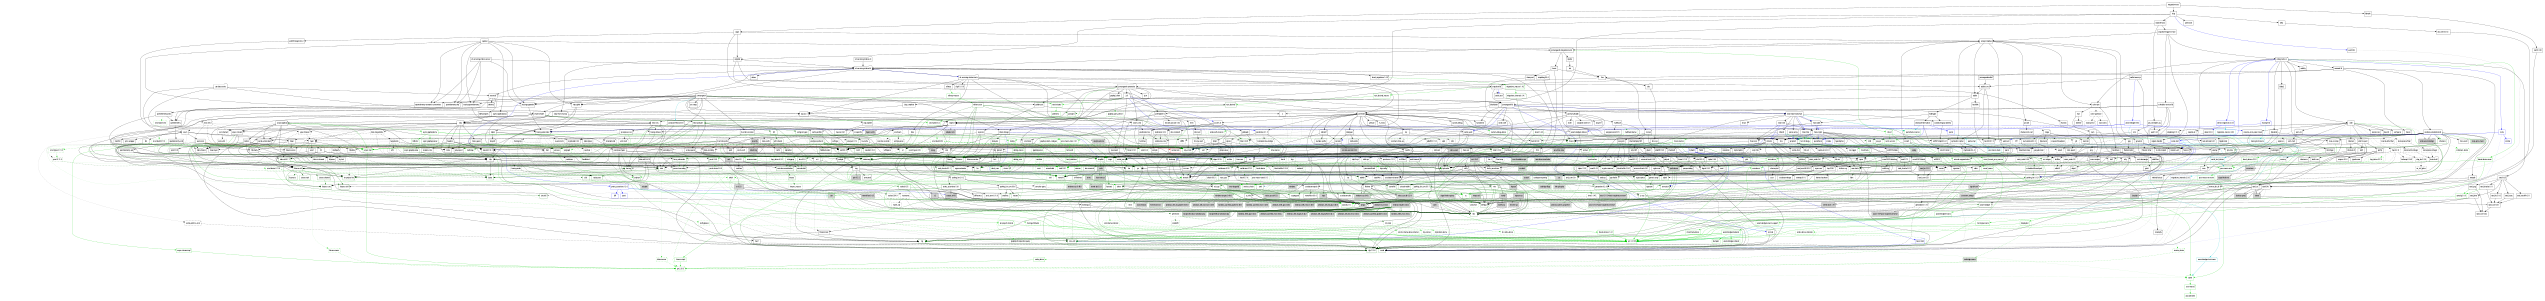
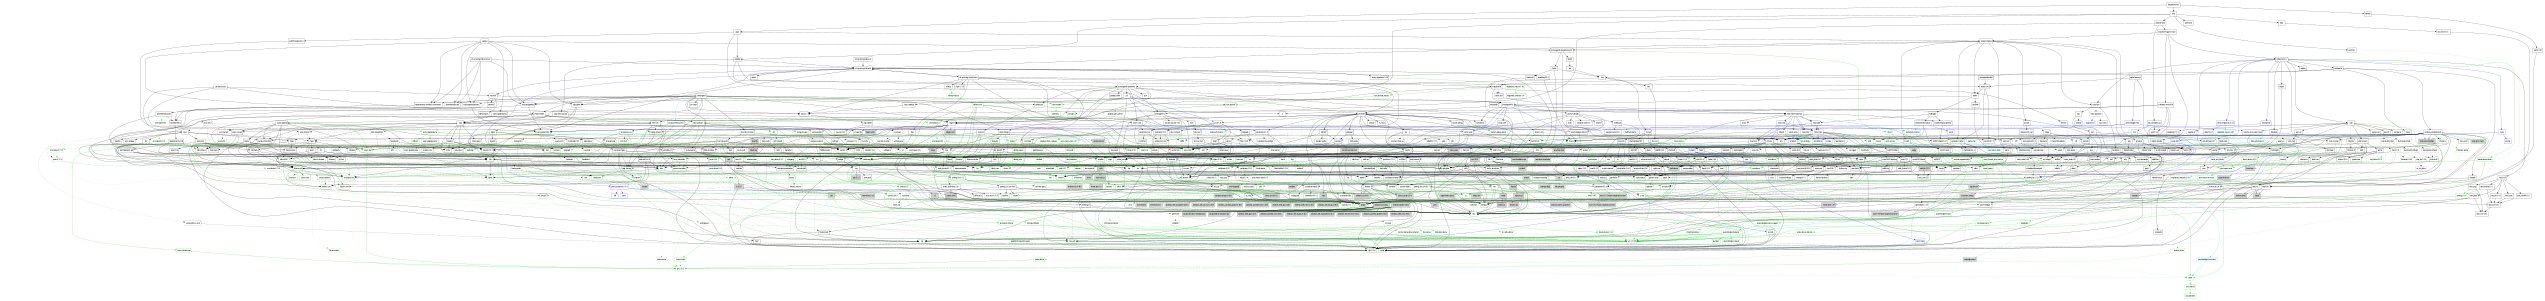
(2257, 42) -> (2257, 42)
